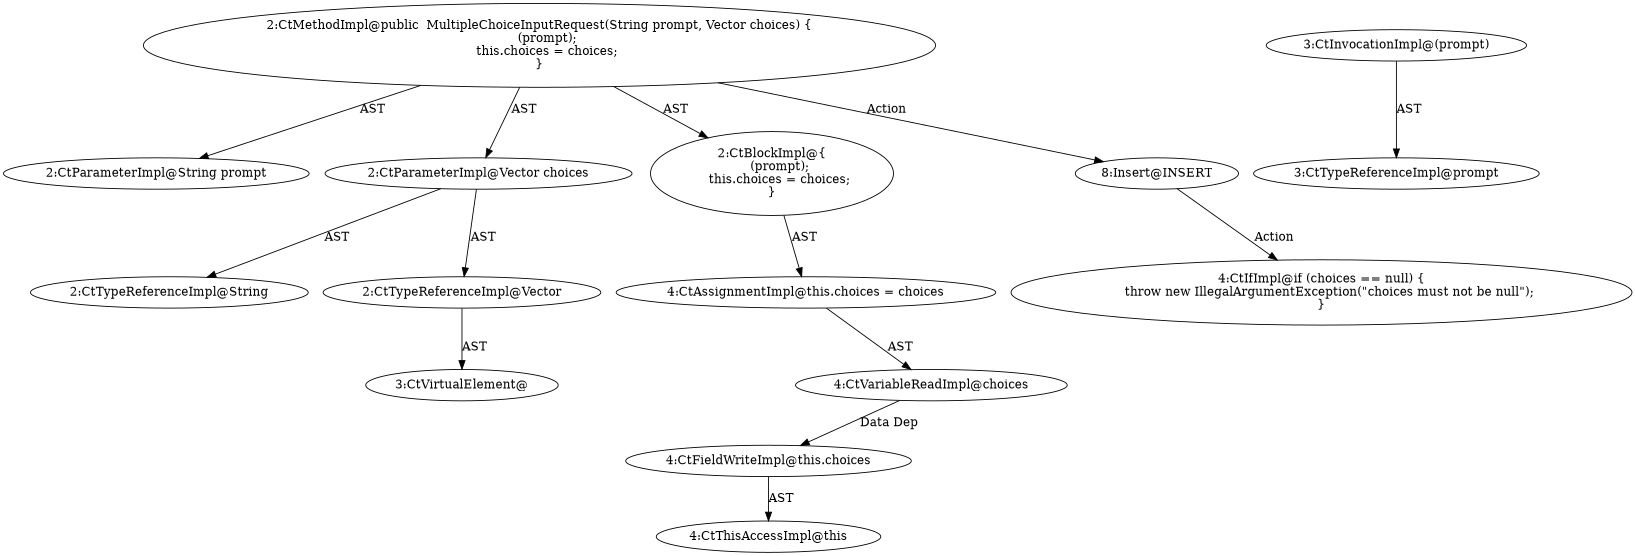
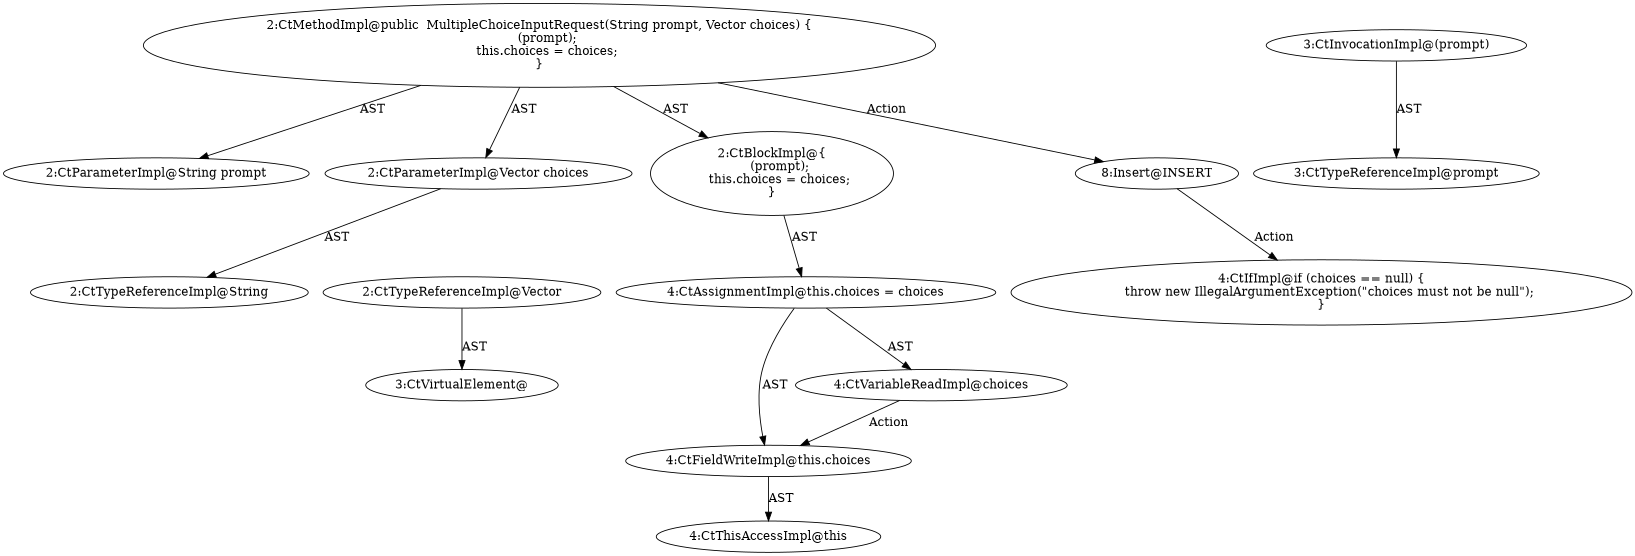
(471, 229) -> none
none -> (763, 369)
(889, 423) -> (889, 423)
